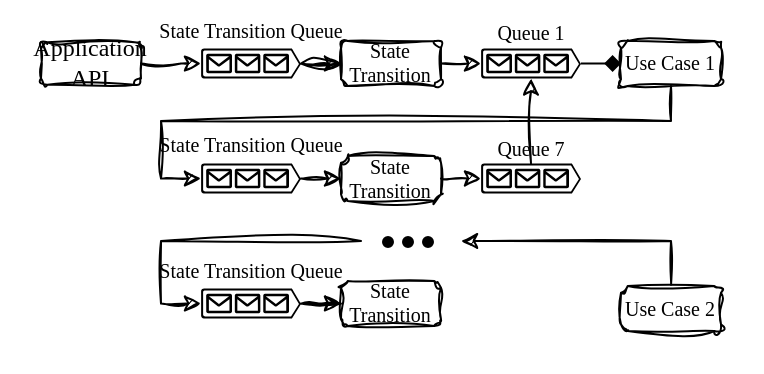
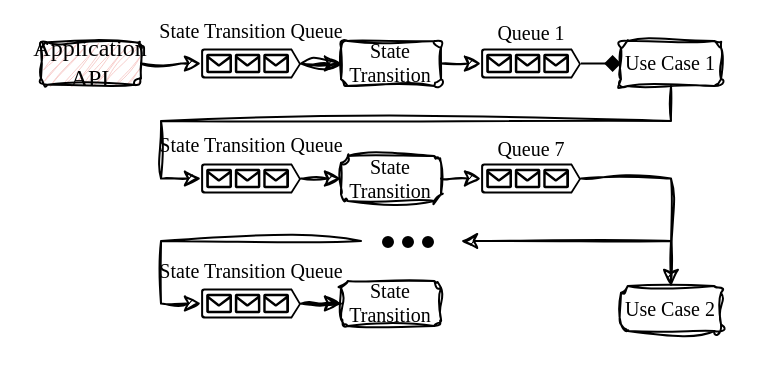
(91, 64) -> (91, 64)
(531, 127) -> (655, 179)
